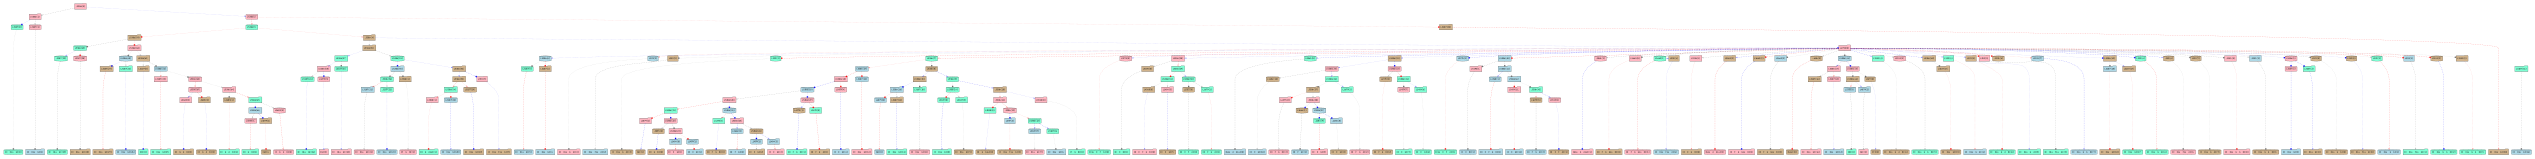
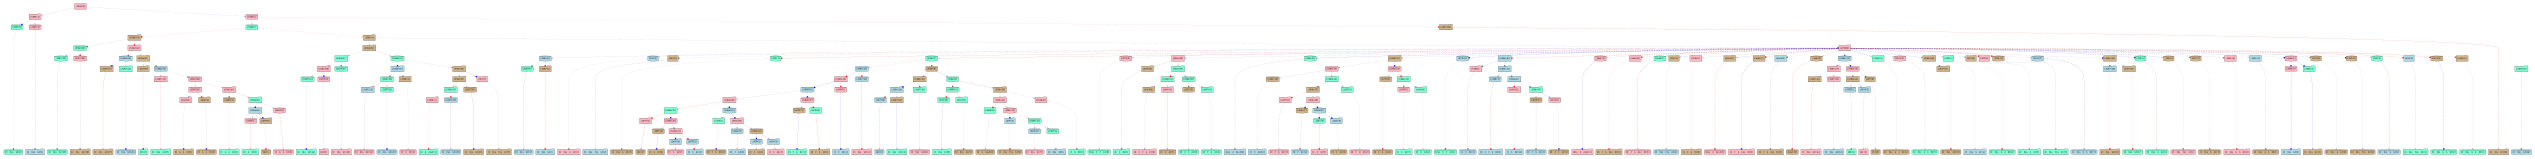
(1667, 59) -> (1724, 53)
